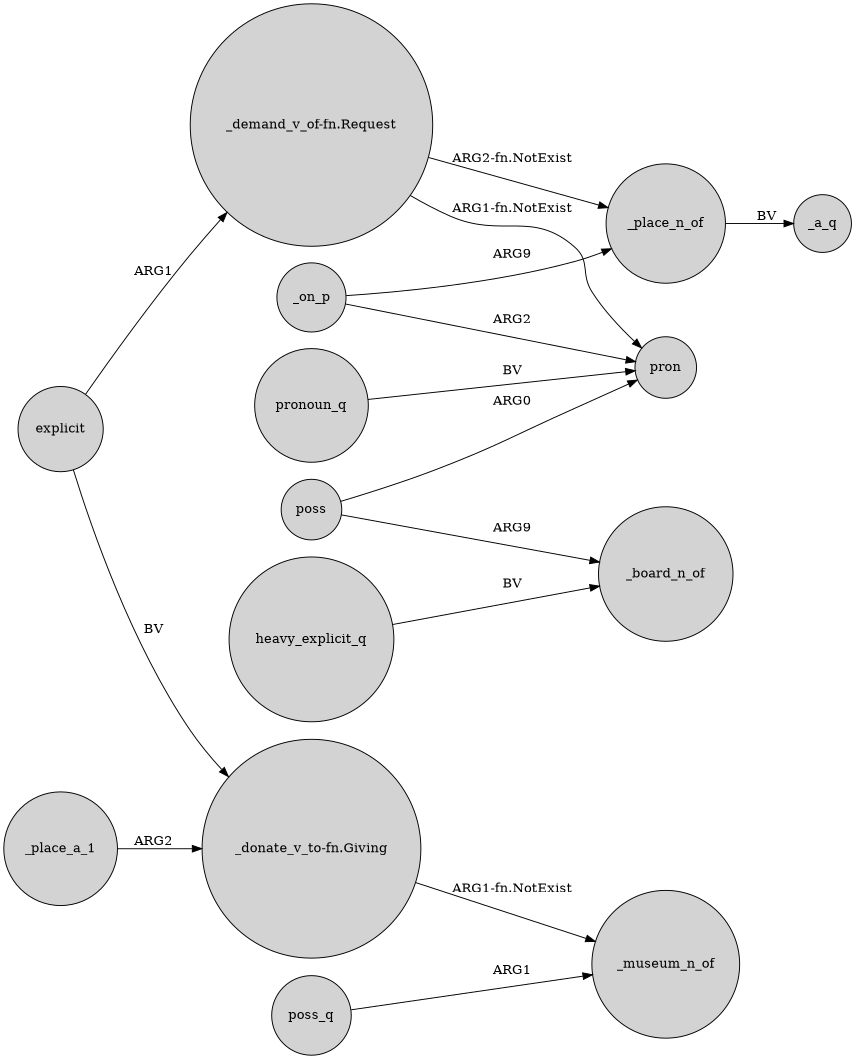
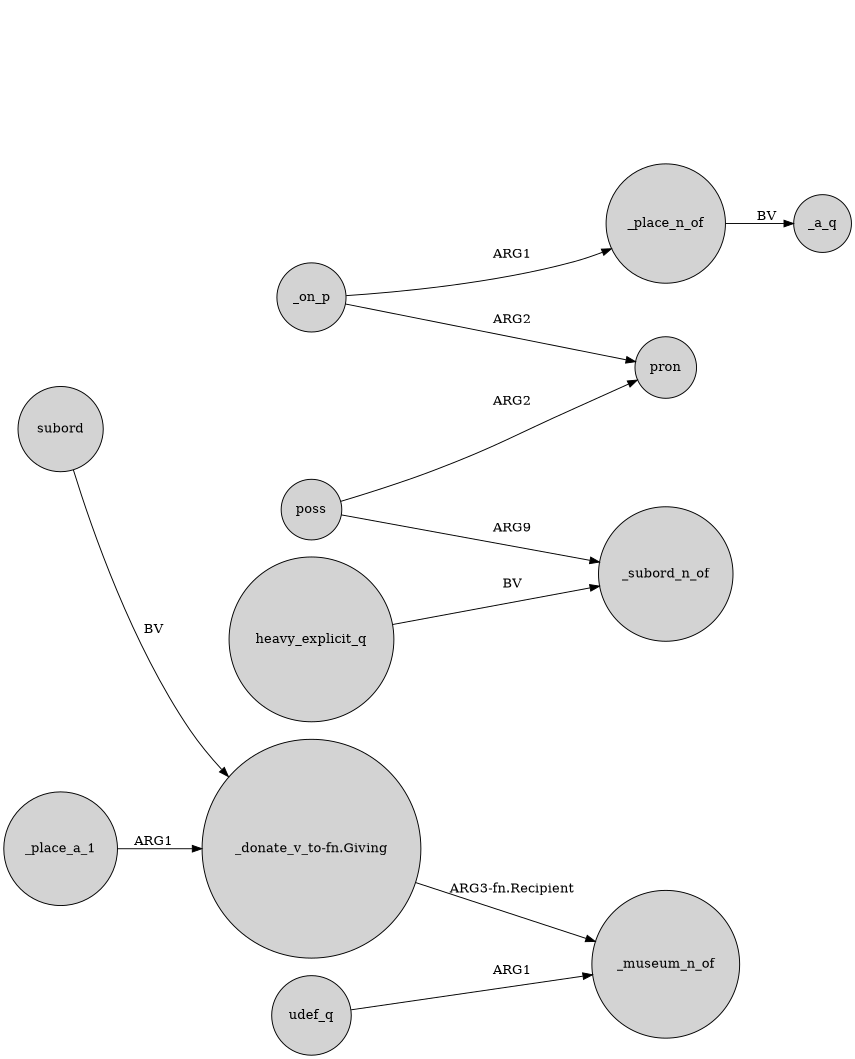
(311, 125) -> none
(512, 254) -> (512, 254)
(512, 401) -> (512, 401)
(311, 405) -> none
(61, 429) -> (61, 429)
(666, 574) -> (666, 574)
(154, 842) -> (154, 842)
(512, 889) -> (512, 889)
(311, 1015) -> (311, 1015)
